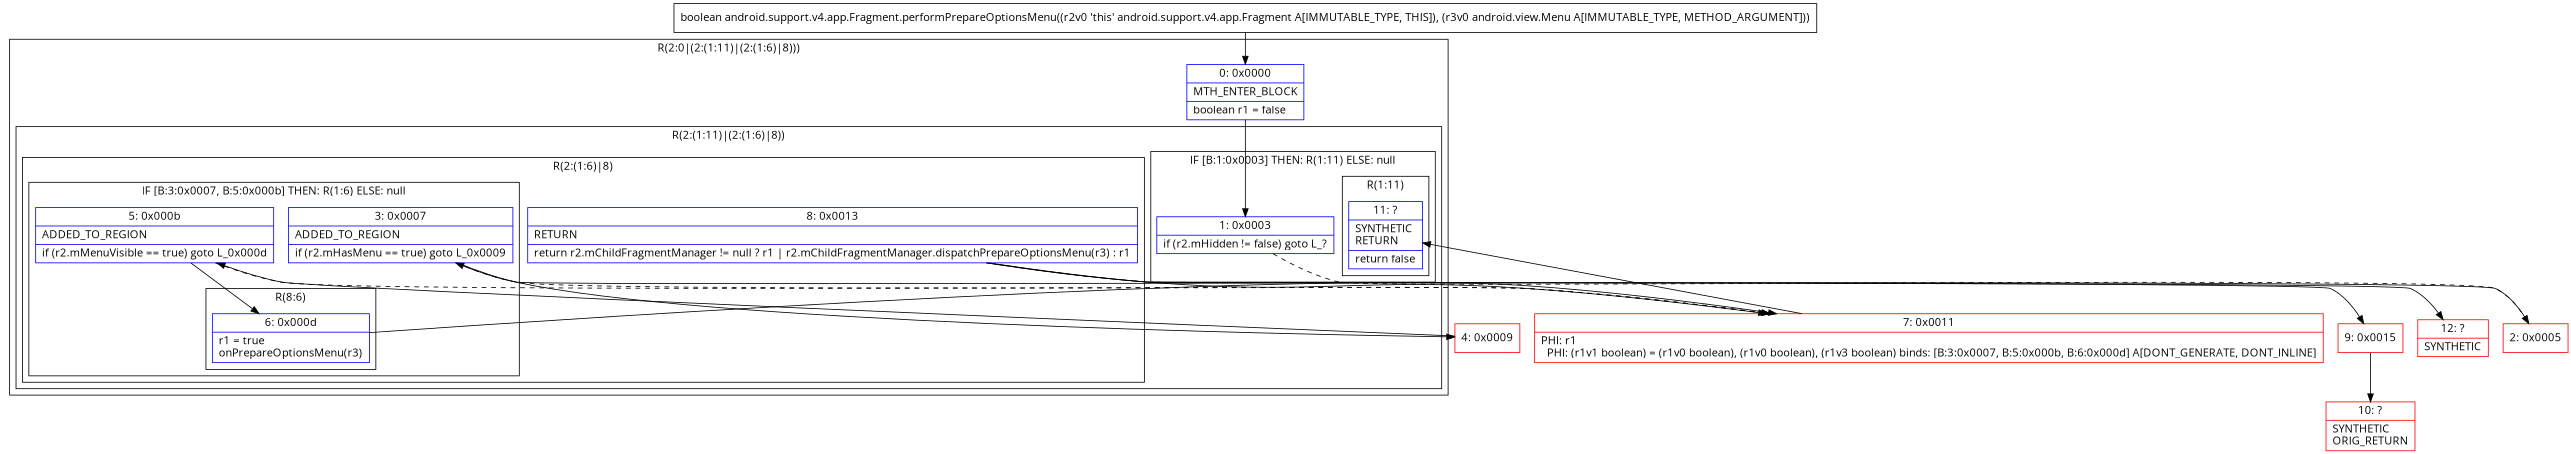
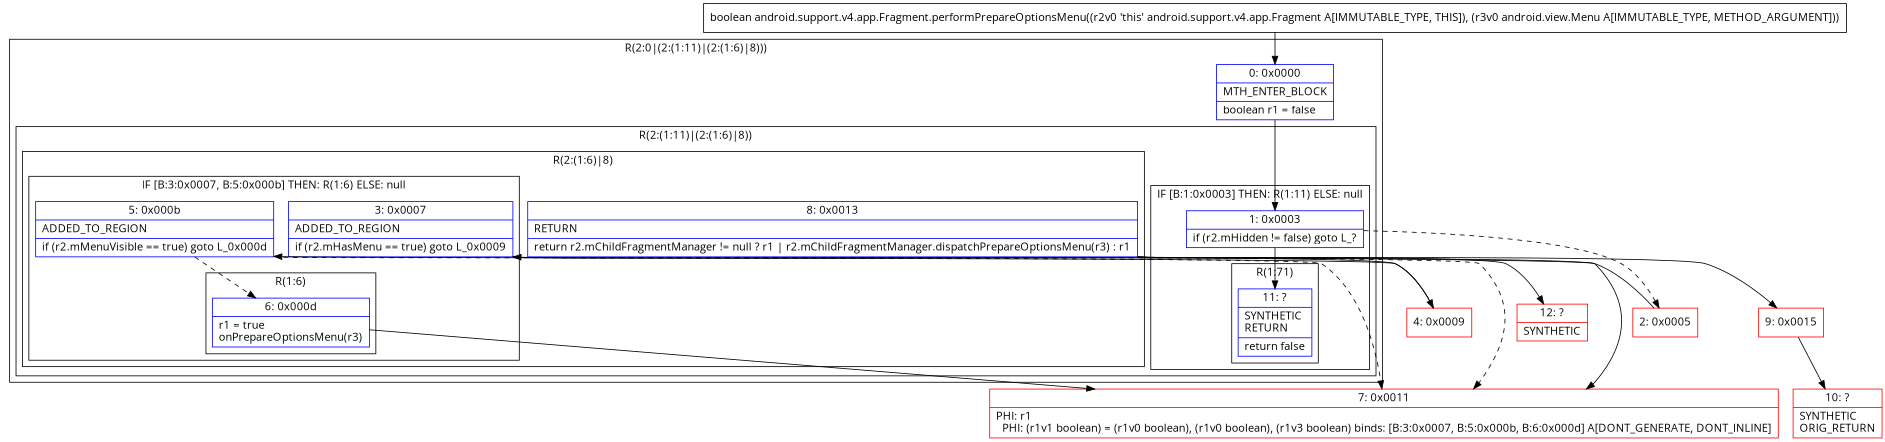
(1386, 186) -> (1275, 273)
(1607, 277) -> (1275, 269)
(219, 284) -> (226, 278)
(291, 298) -> (291, 282)
